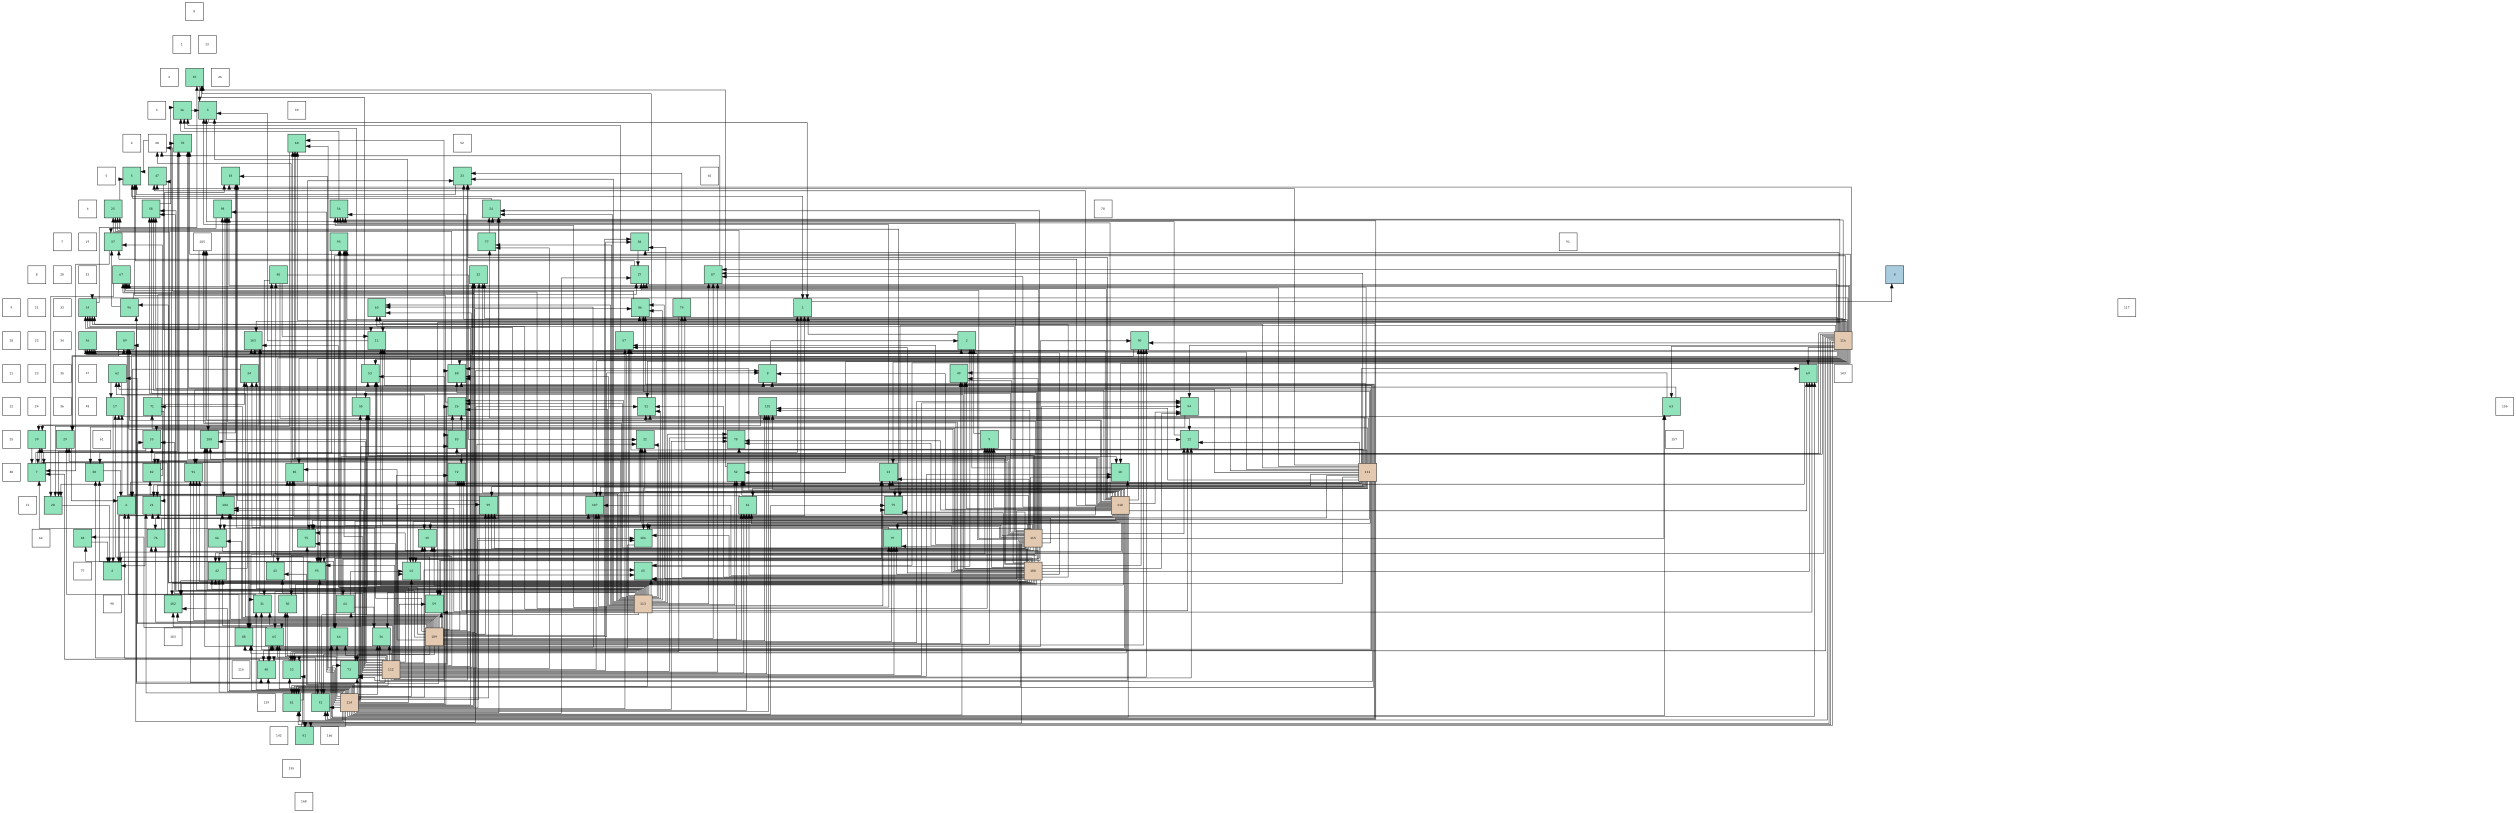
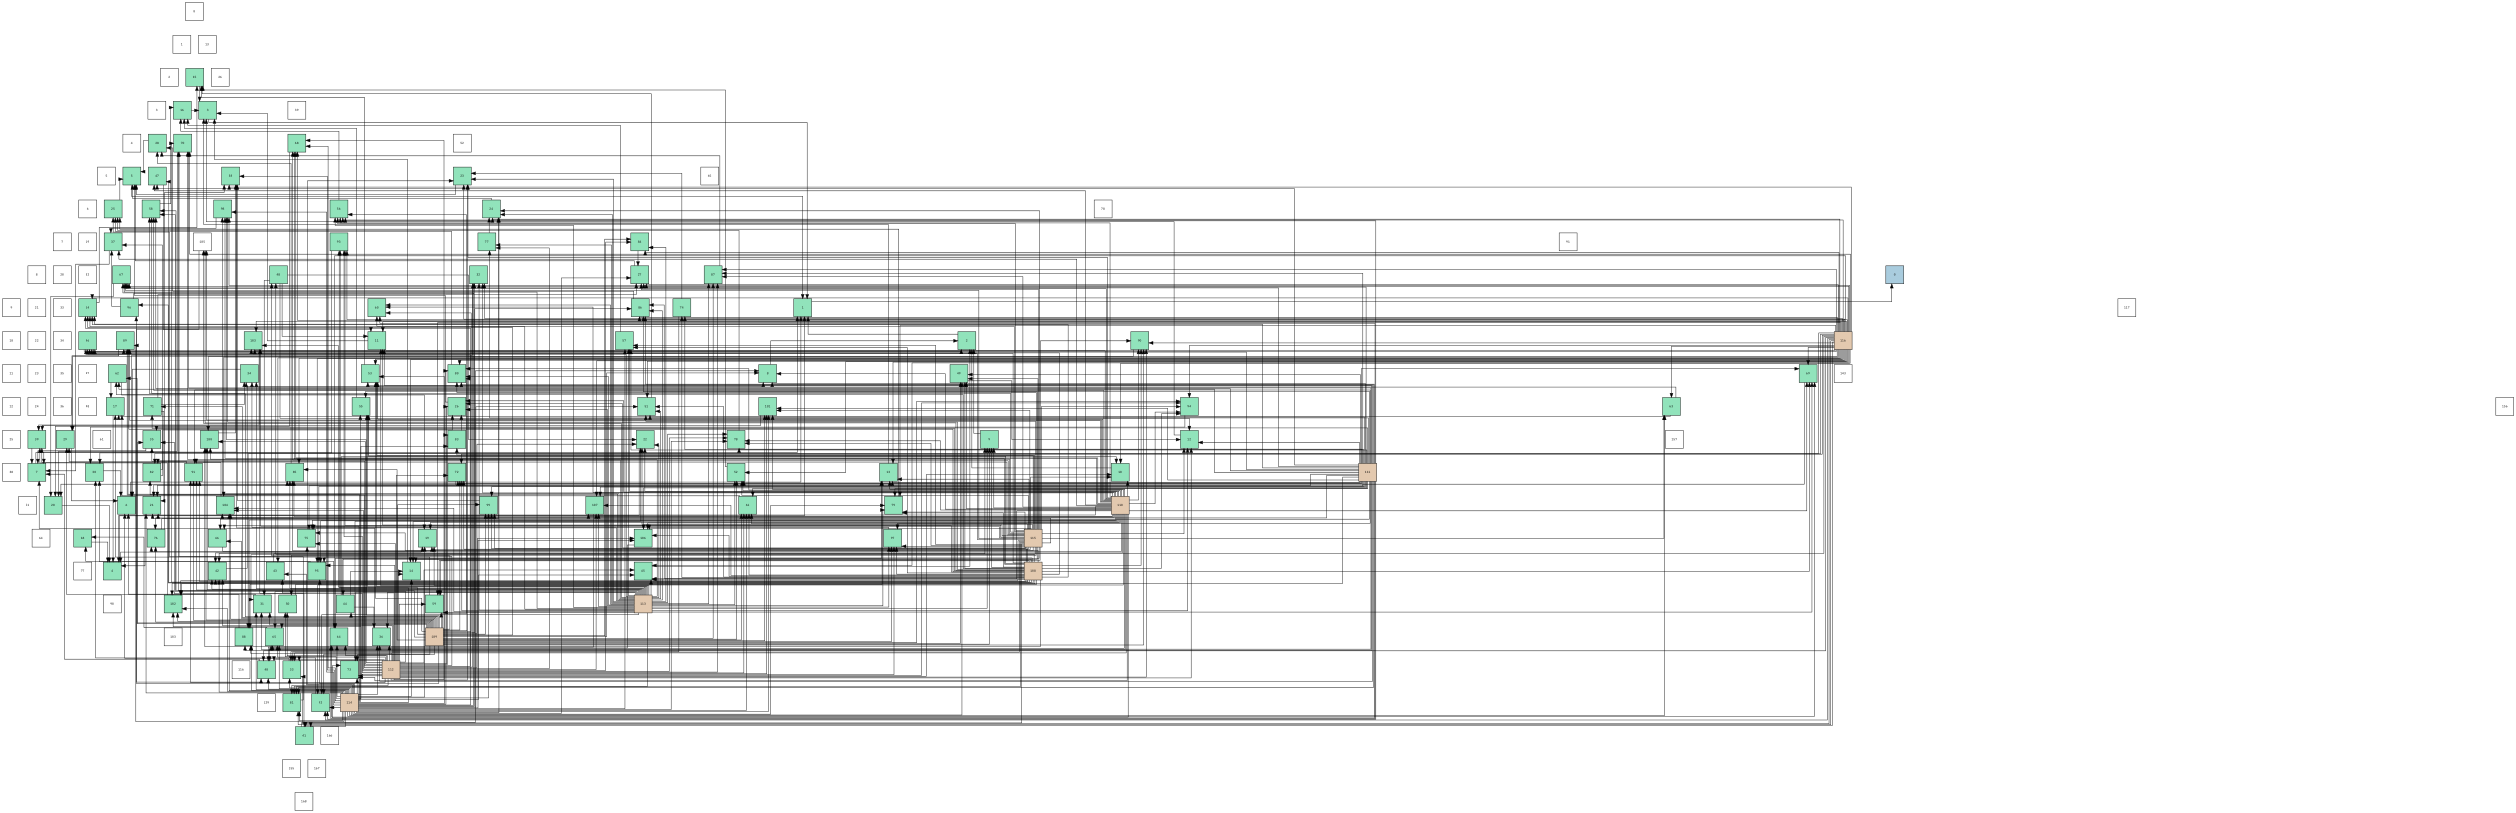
(157, 143) -> (157, 143)
(1332, 373) -> (1211, 375)
(650, 457) -> (769, 419)
(279, 736) -> none
none -> (317, 769)
